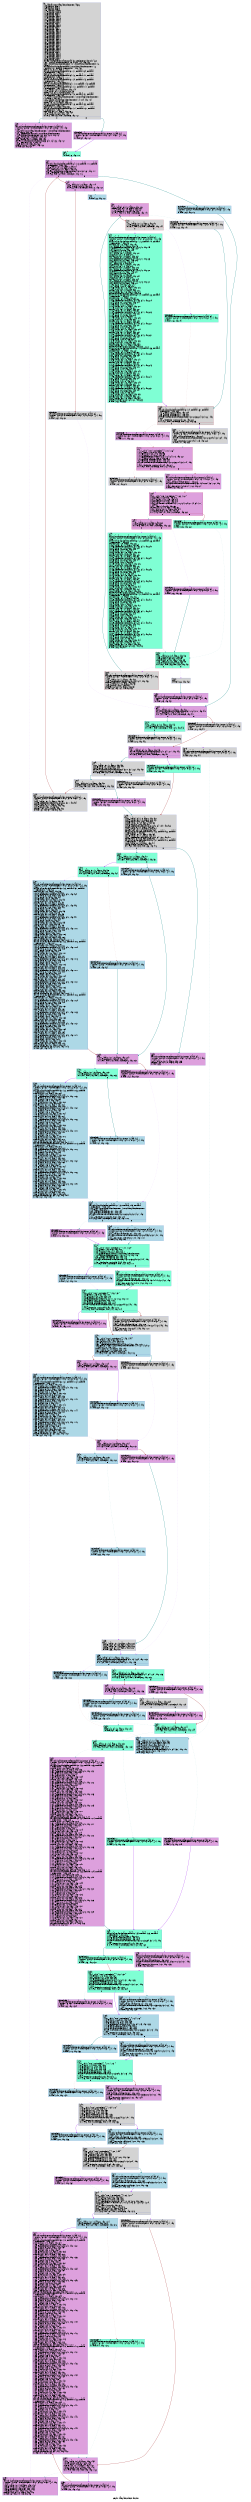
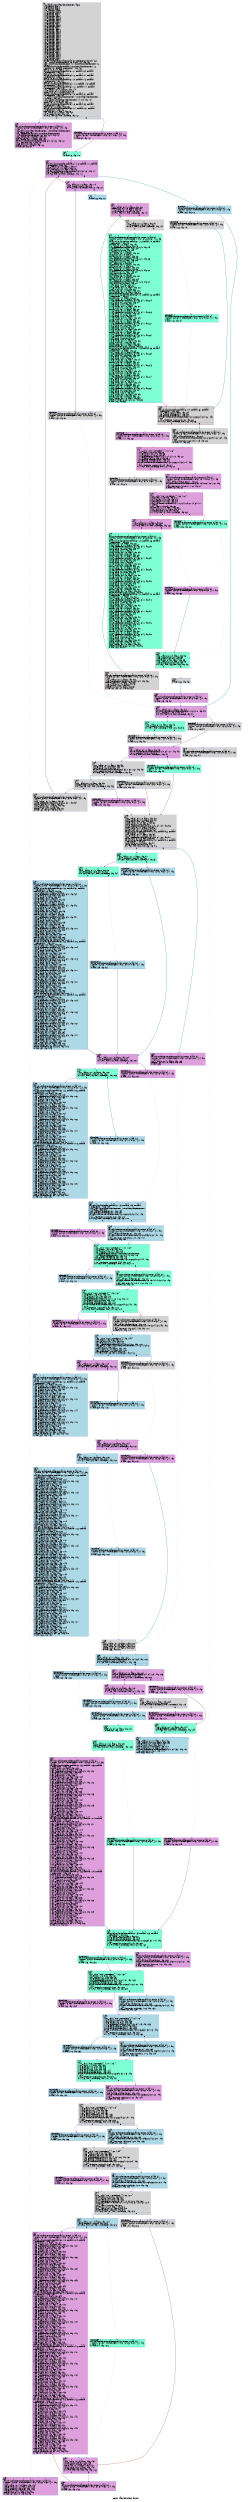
none -> (148, 801)
none -> (61, 1552)
(138, 1675) -> (138, 1675)
